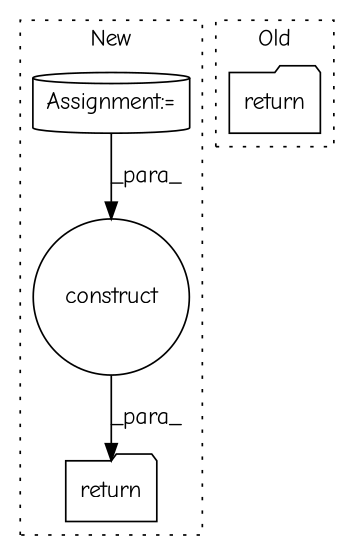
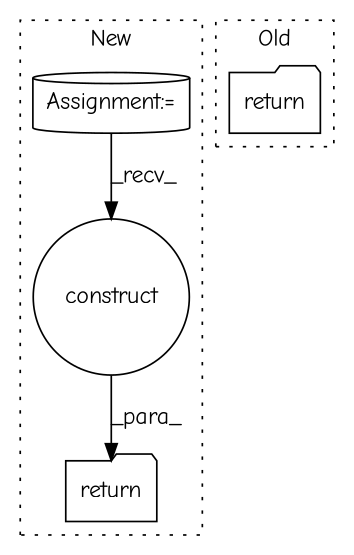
(147, 176) -> (144, 176)
